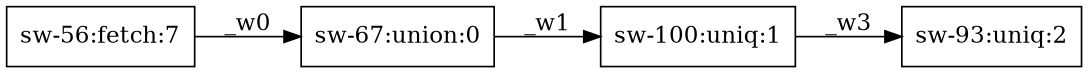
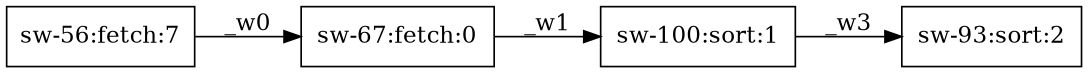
(398, 37) -> (398, 37)
(698, 37) -> (698, 37)
(992, 37) -> (992, 37)
